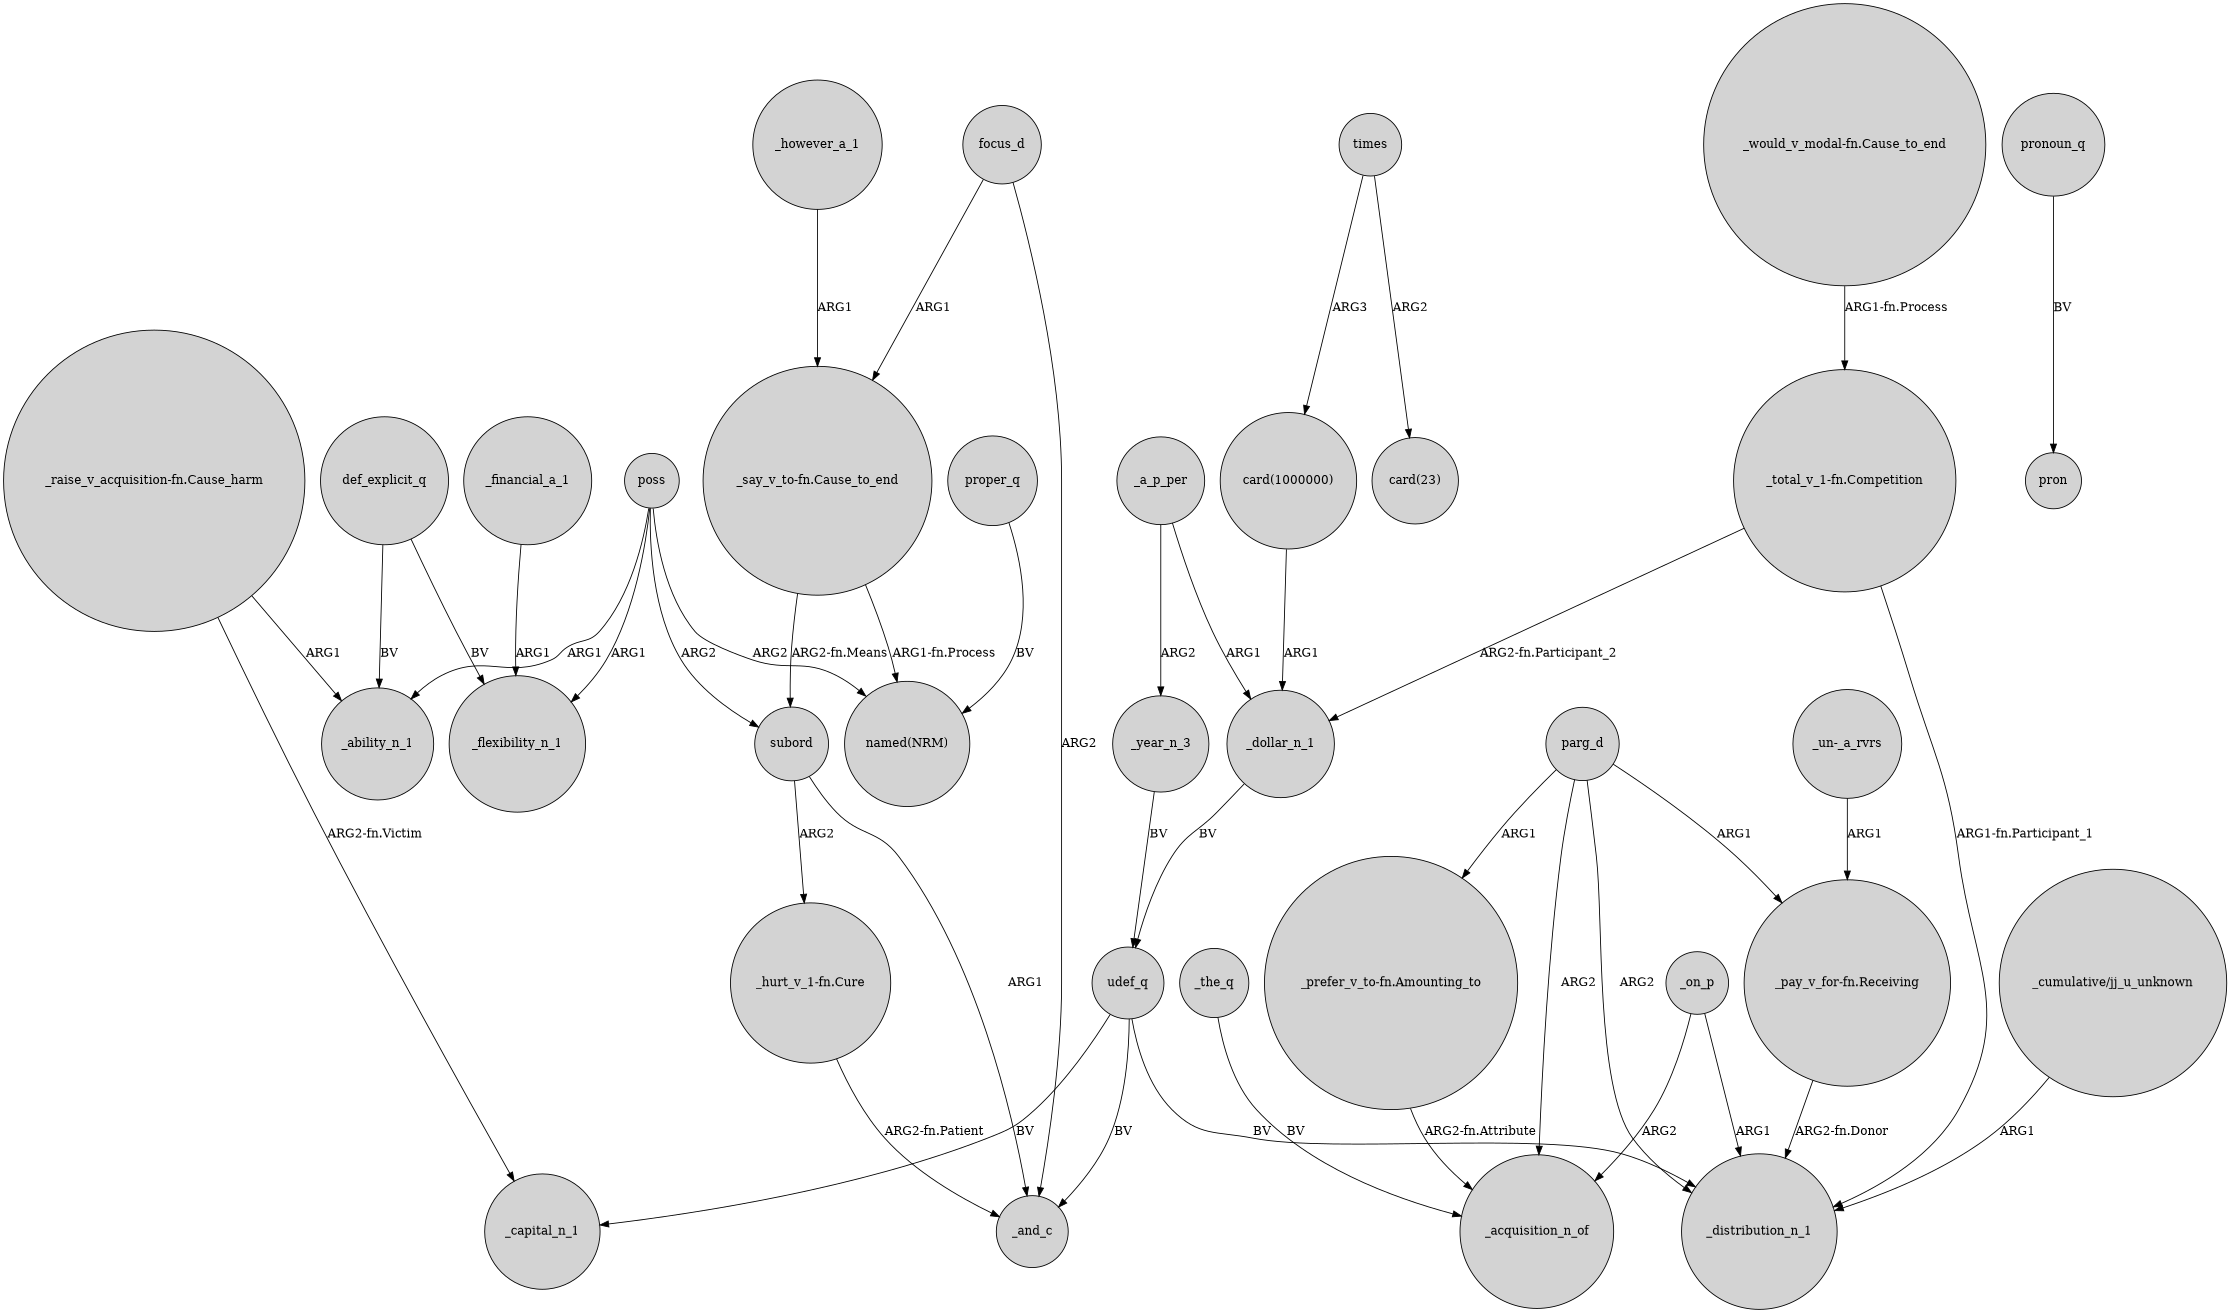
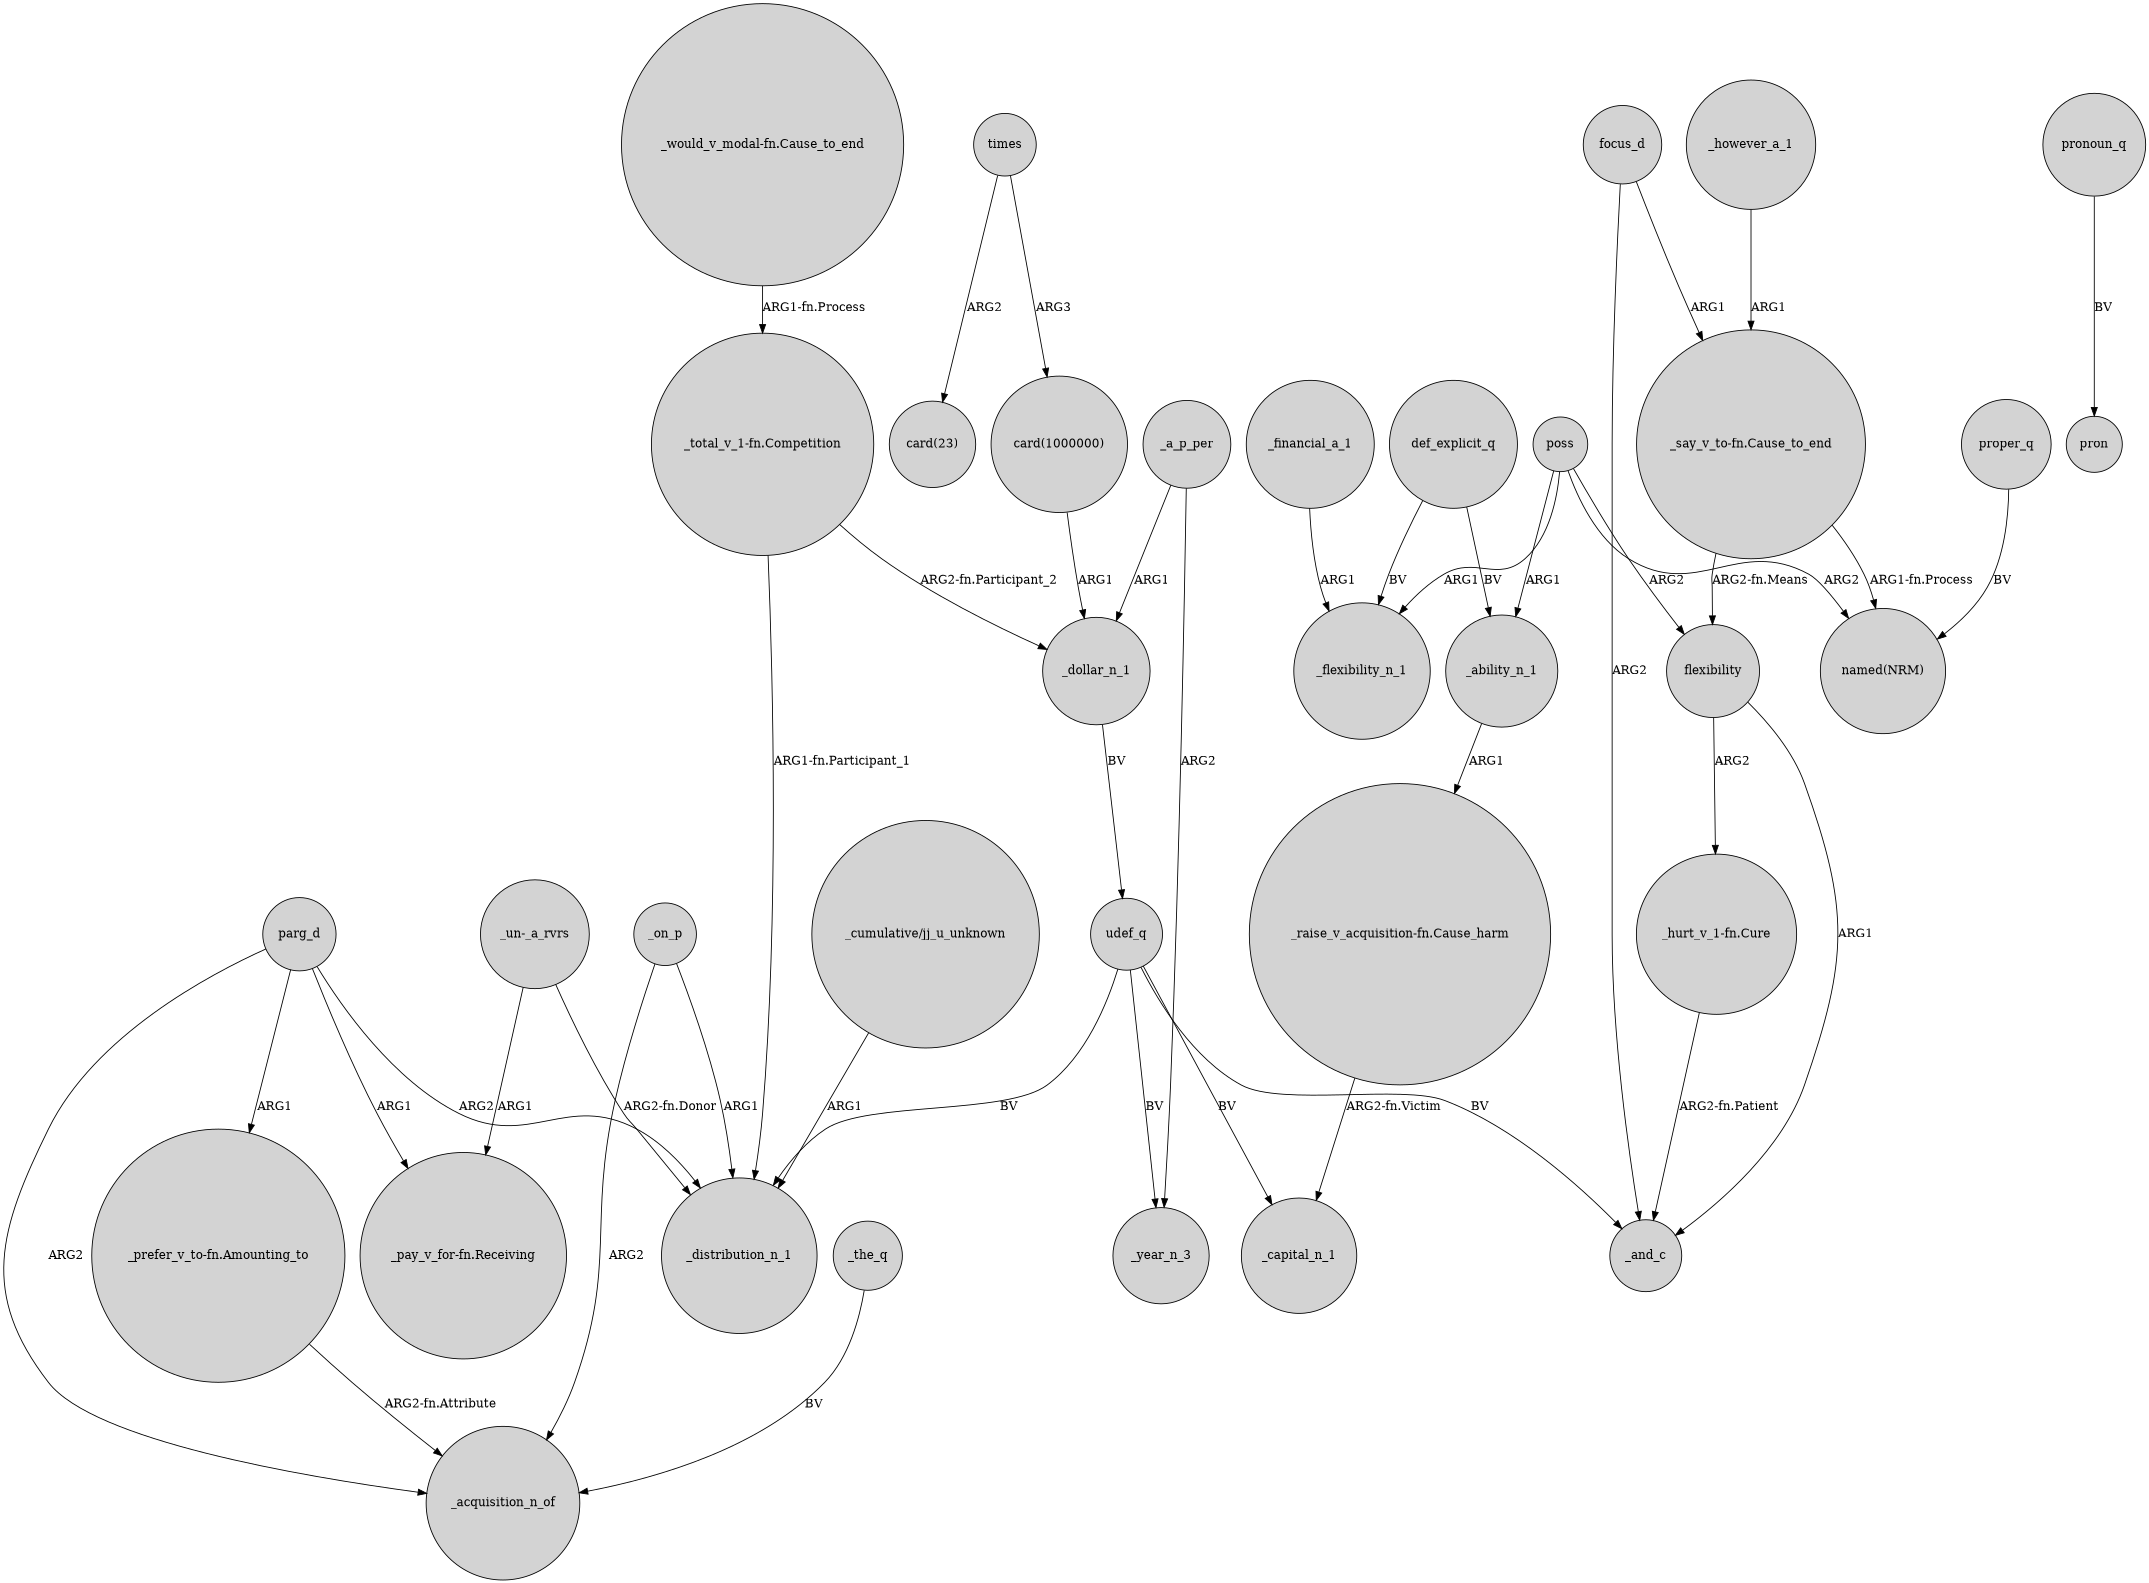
(294, 645) -> (1470, 754)
(792, 744) -> (1713, 671)
(1144, 865) -> (1143, 1085)
(1801, 1115) -> (611, 1092)
